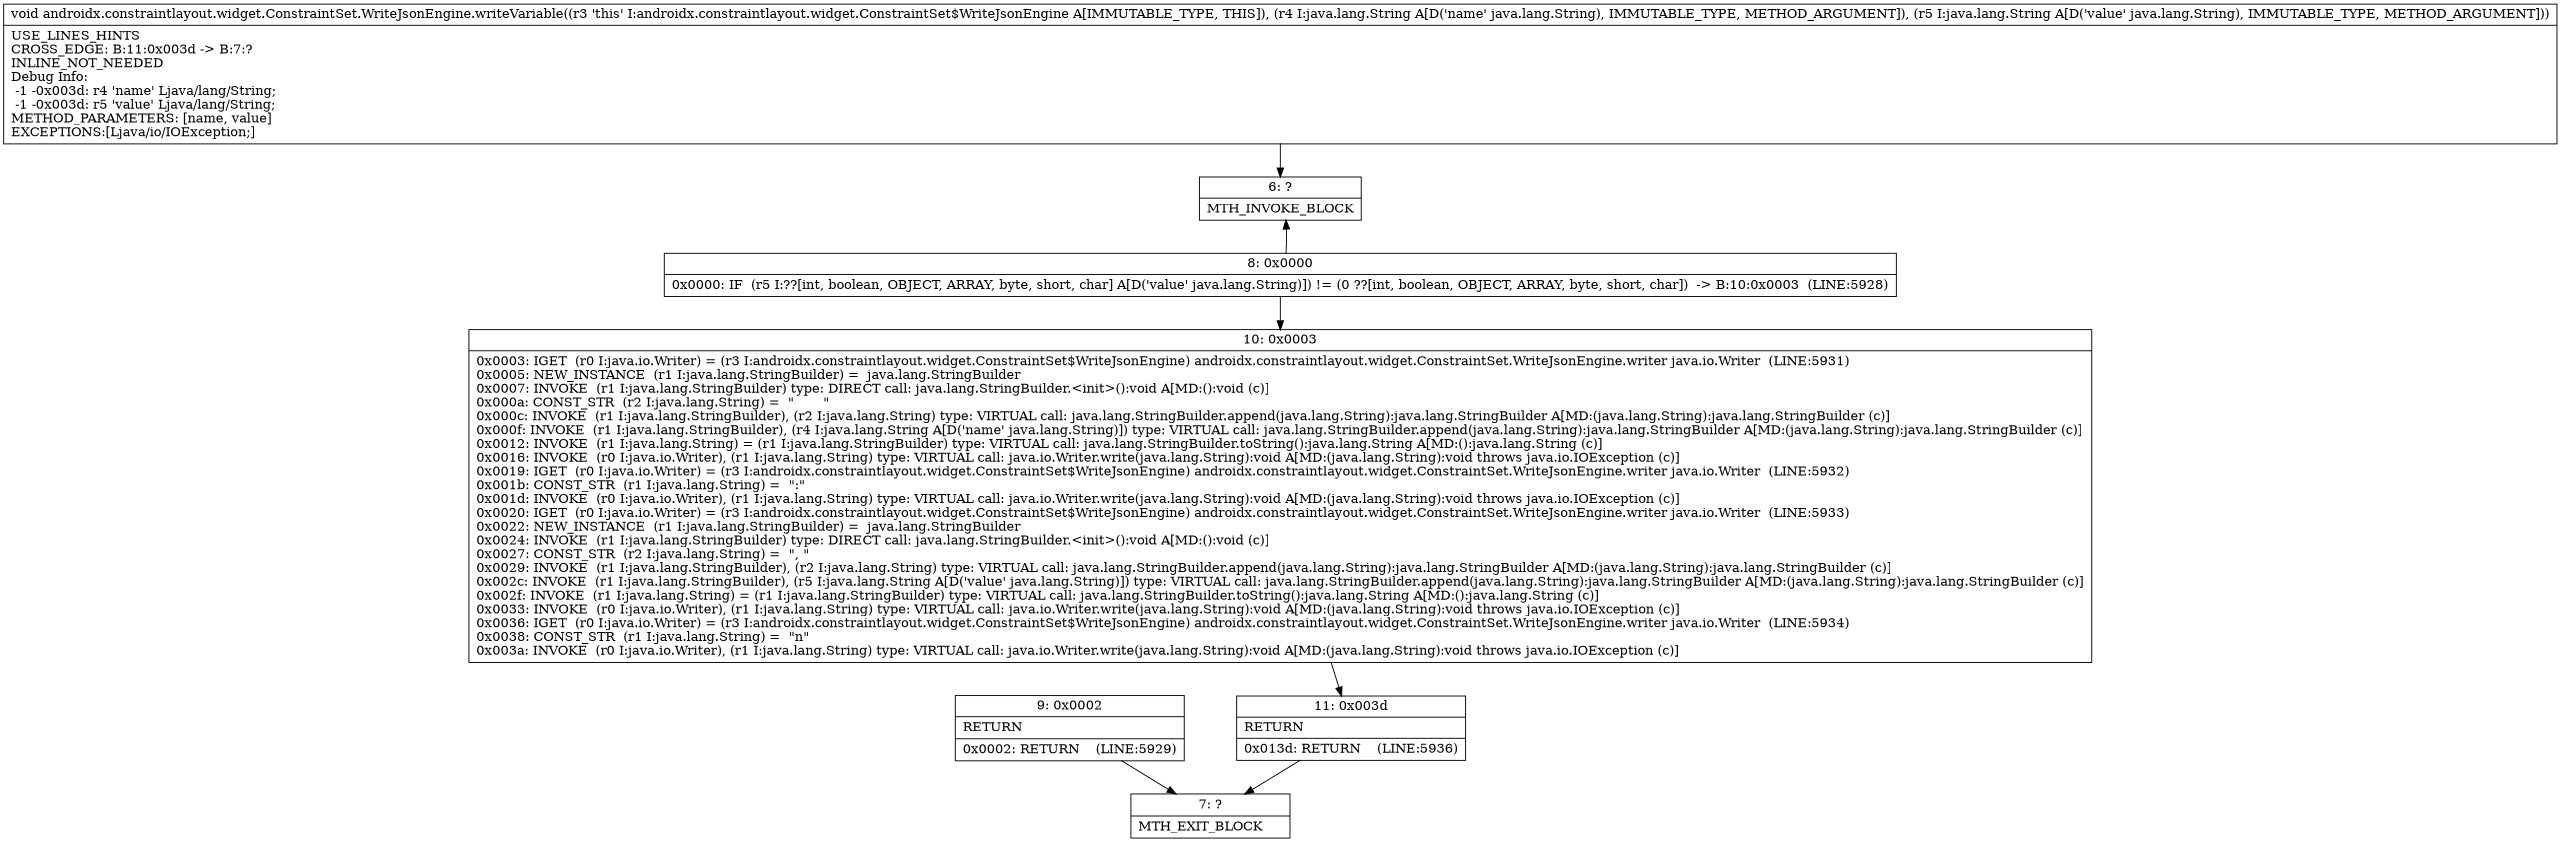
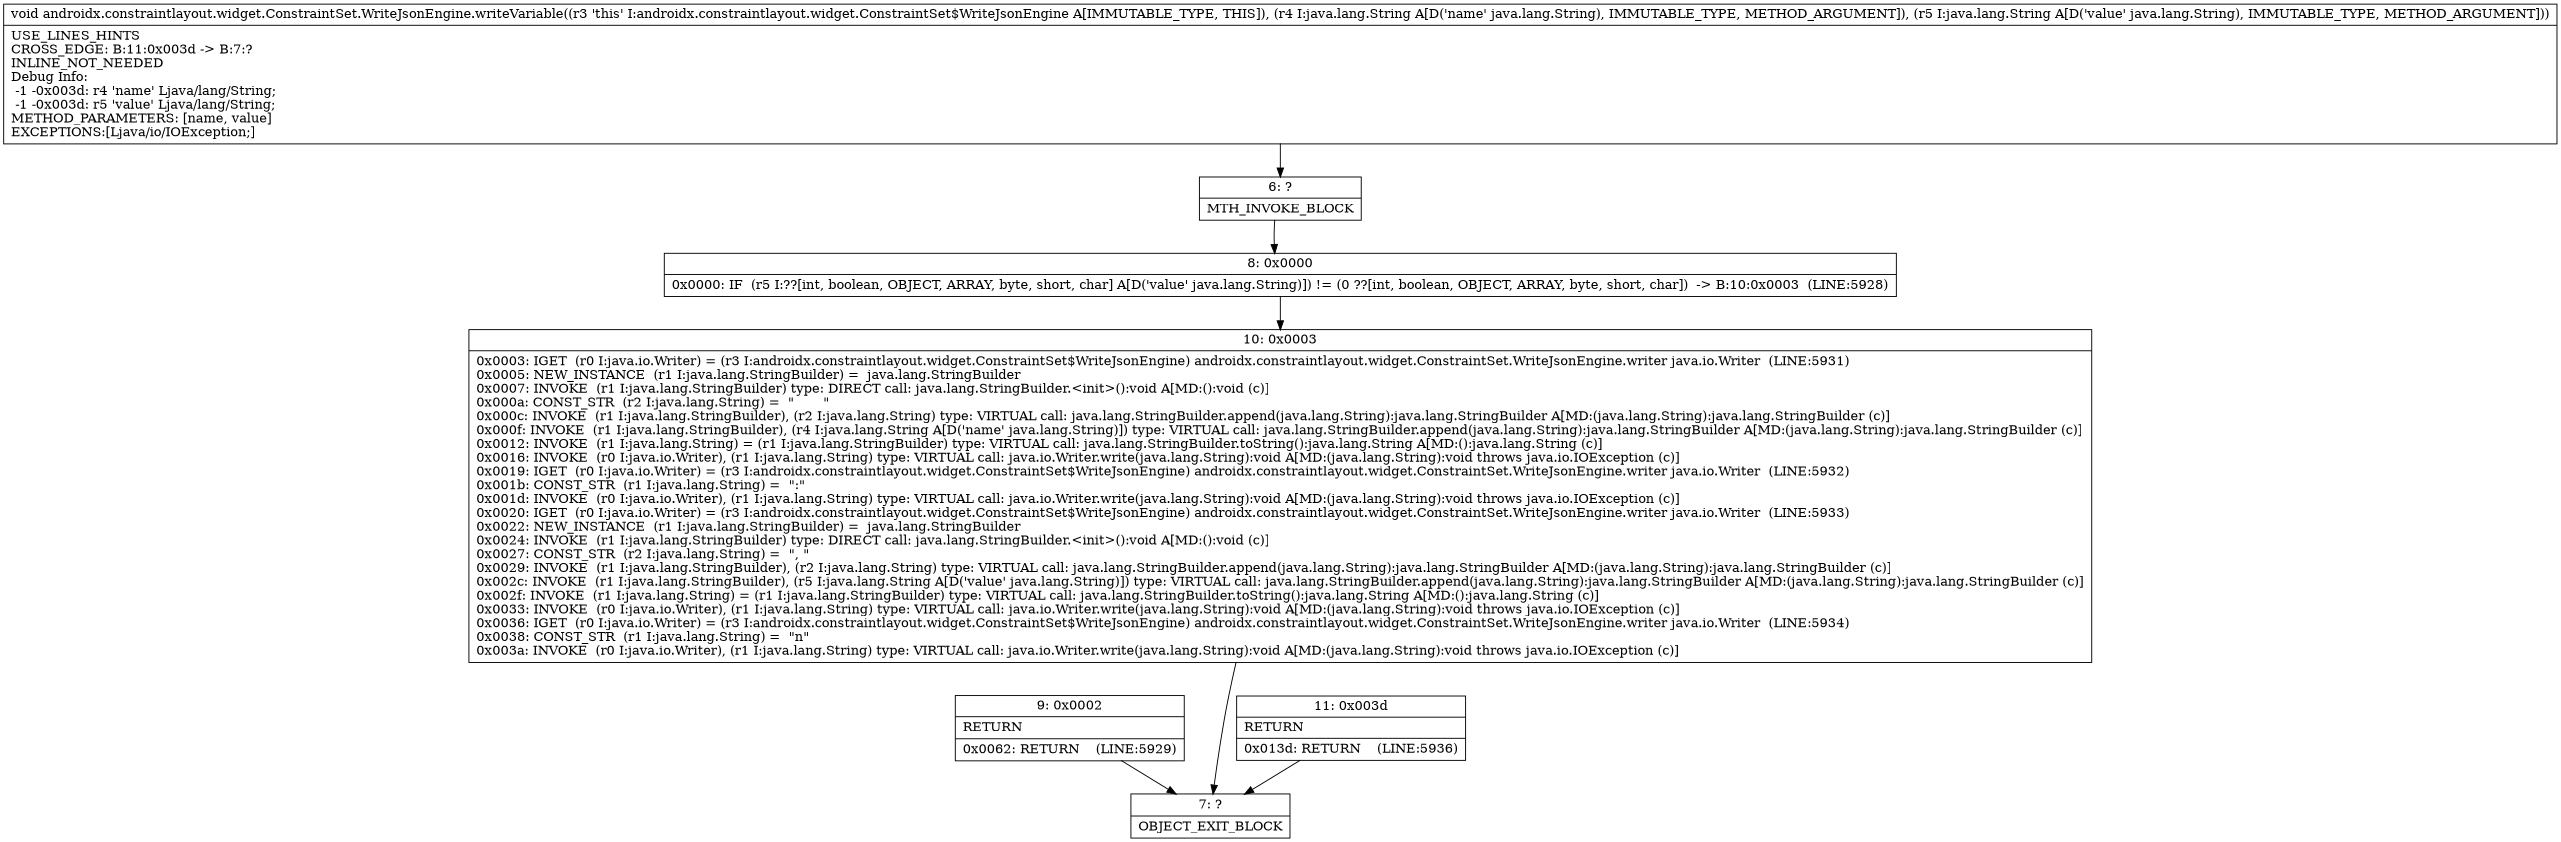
(1286, 241) -> (1274, 232)
(1335, 675) -> (1224, 723)
(1070, 749) -> (1070, 749)
(1201, 827) -> (1210, 827)
